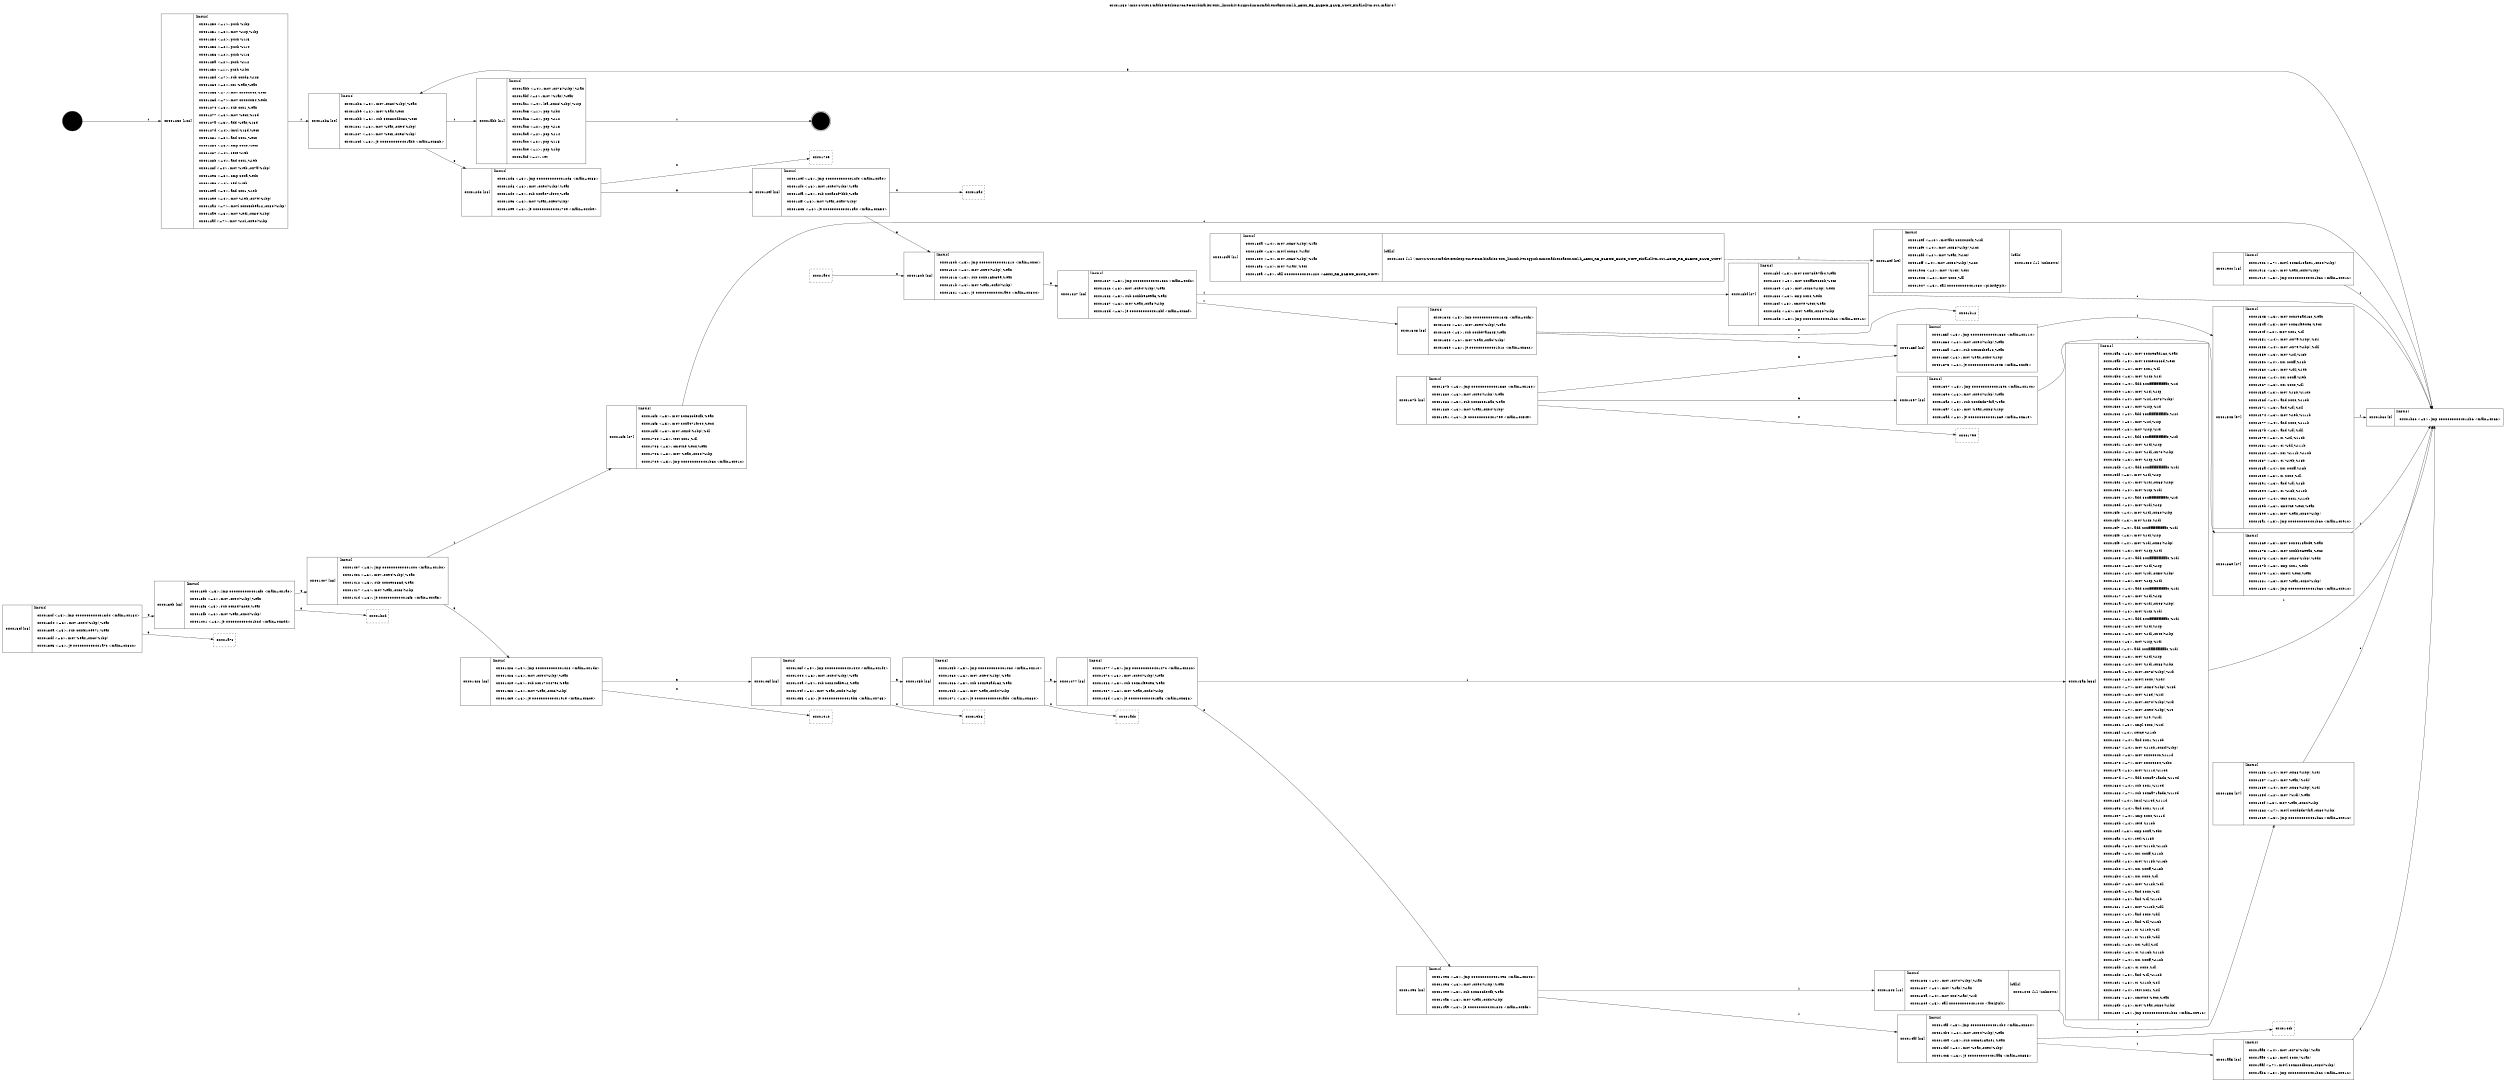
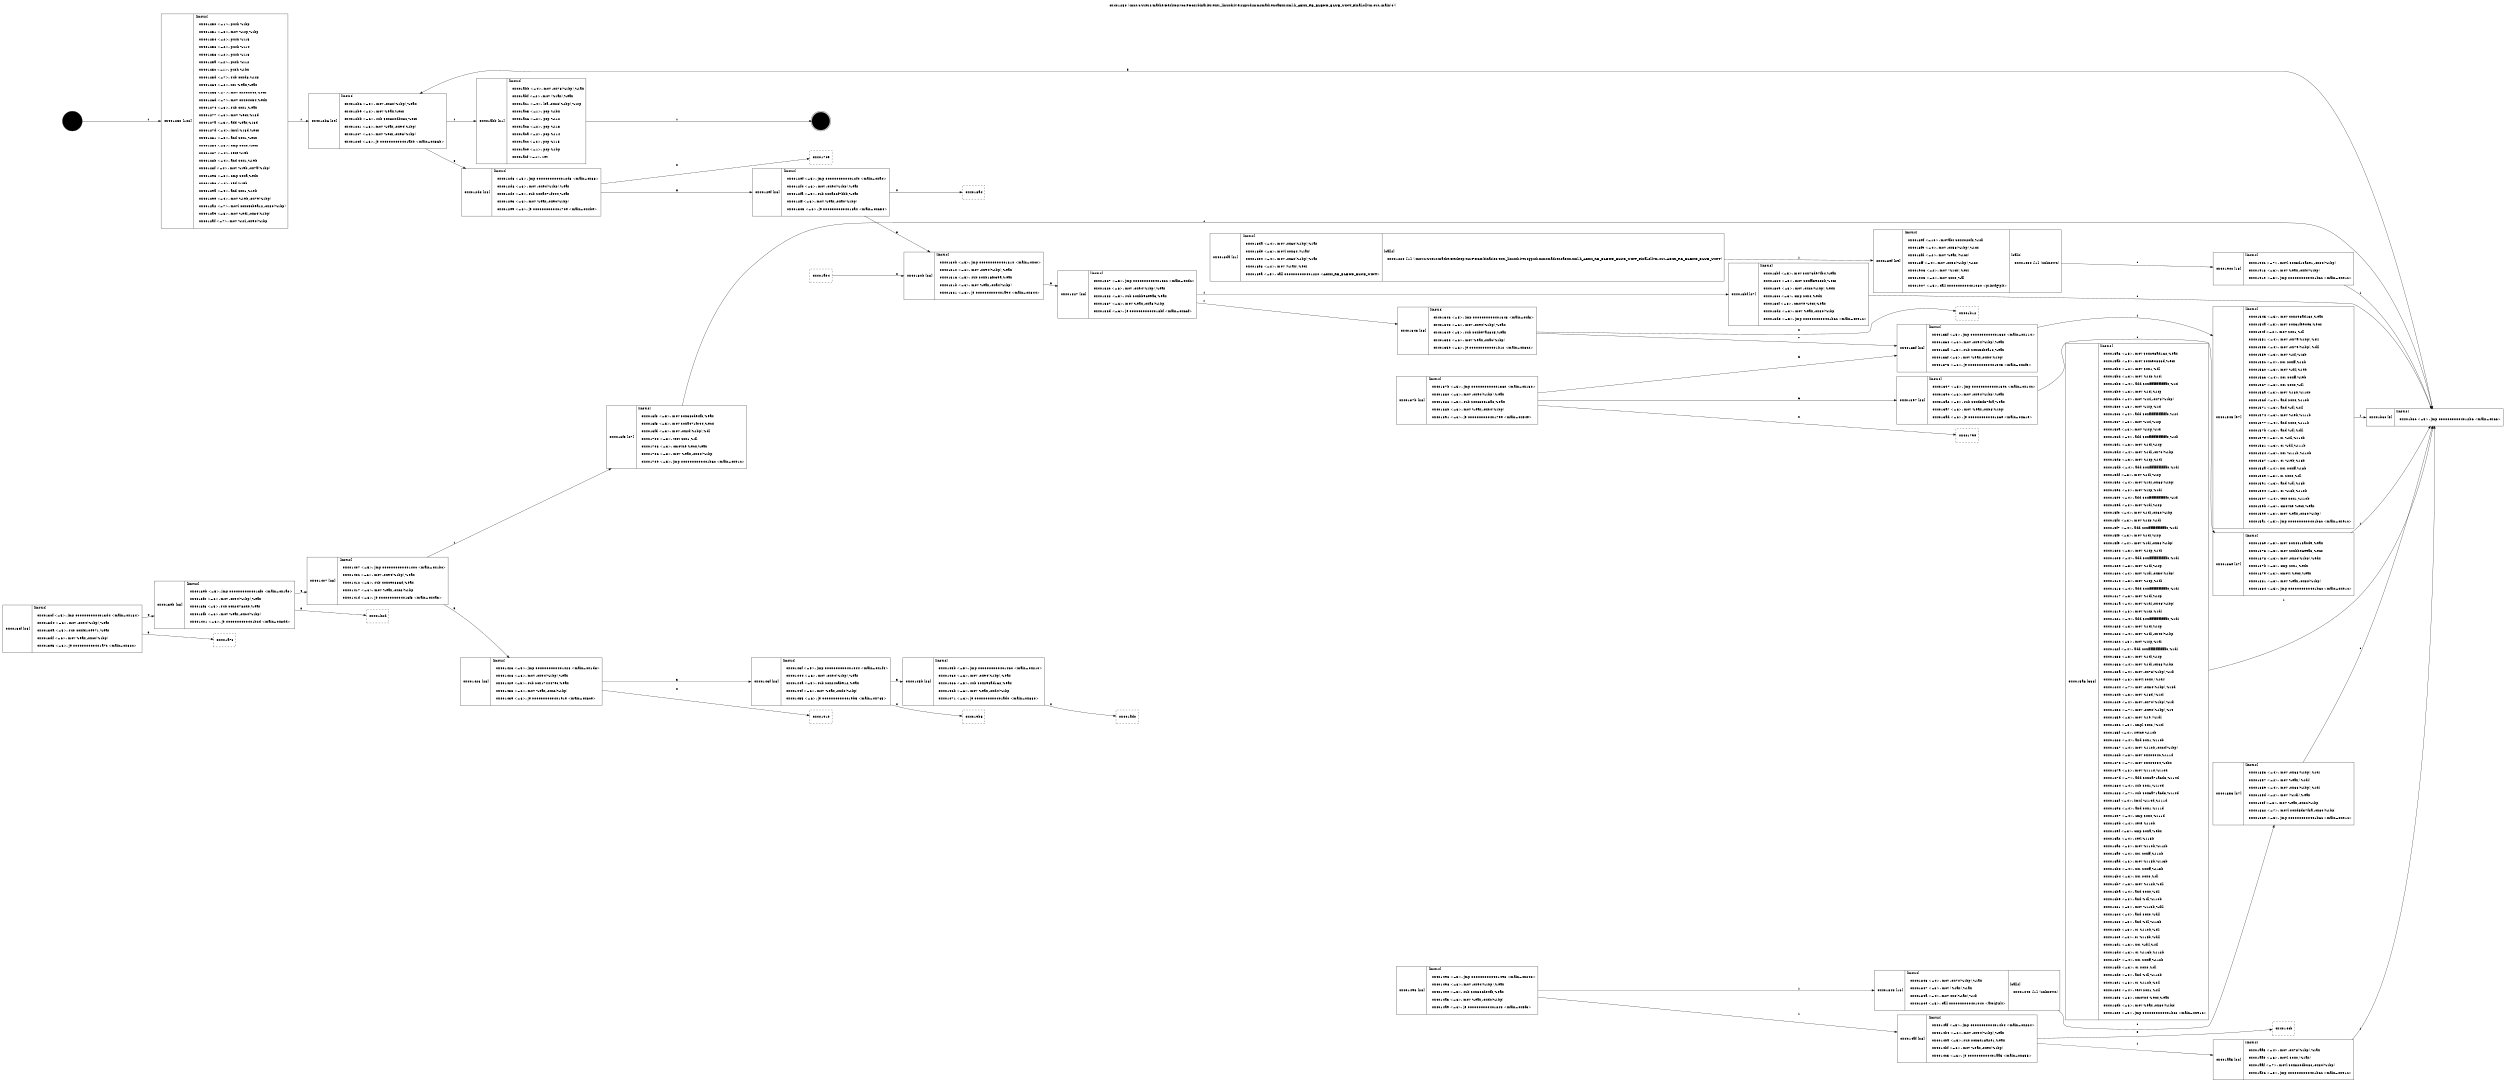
none -> (2136, 265)
(1127, 682) -> none
